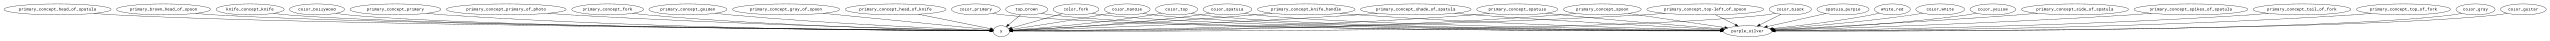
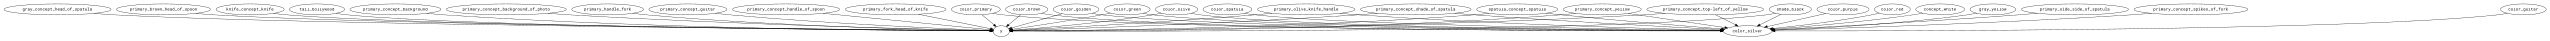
(58, 9) -> (58, 9)
(317, 9) -> (317, 9)
(395, 9) -> (395, 9)
(506, 9) -> (506, 9)
(608, 9) -> (608, 9)
(688, 9) -> (688, 9)
(786, 9) -> (786, 9)
(896, 9) -> (896, 9)
(1027, 9) -> (1027, 9)
(1076, 9) -> (1076, 9)
(1127, 9) -> (1127, 9)
(1177, 9) -> (1177, 9)
(1306, 9) -> (1306, 9)
(1517, 9) -> (1517, 9)
(1602, 9) -> (1602, 9)
(1705, 9) -> (1705, 9)
(1790, 9) -> (1790, 9)
(1843, 9) -> (1843, 9)
(1892, 9) -> (1892, 9)
(1940, 9) -> (1940, 9)
(1993, 9) -> (1993, 9)
(2075, 9) -> (2075, 9)
(2191, 9) -> (2191, 9)
(2302, 9) -> none
(2403, 9) -> none
(2476, 9) -> none
(1112, 24) -> (988, 20)
(1748, 31) -> (1748, 31)
